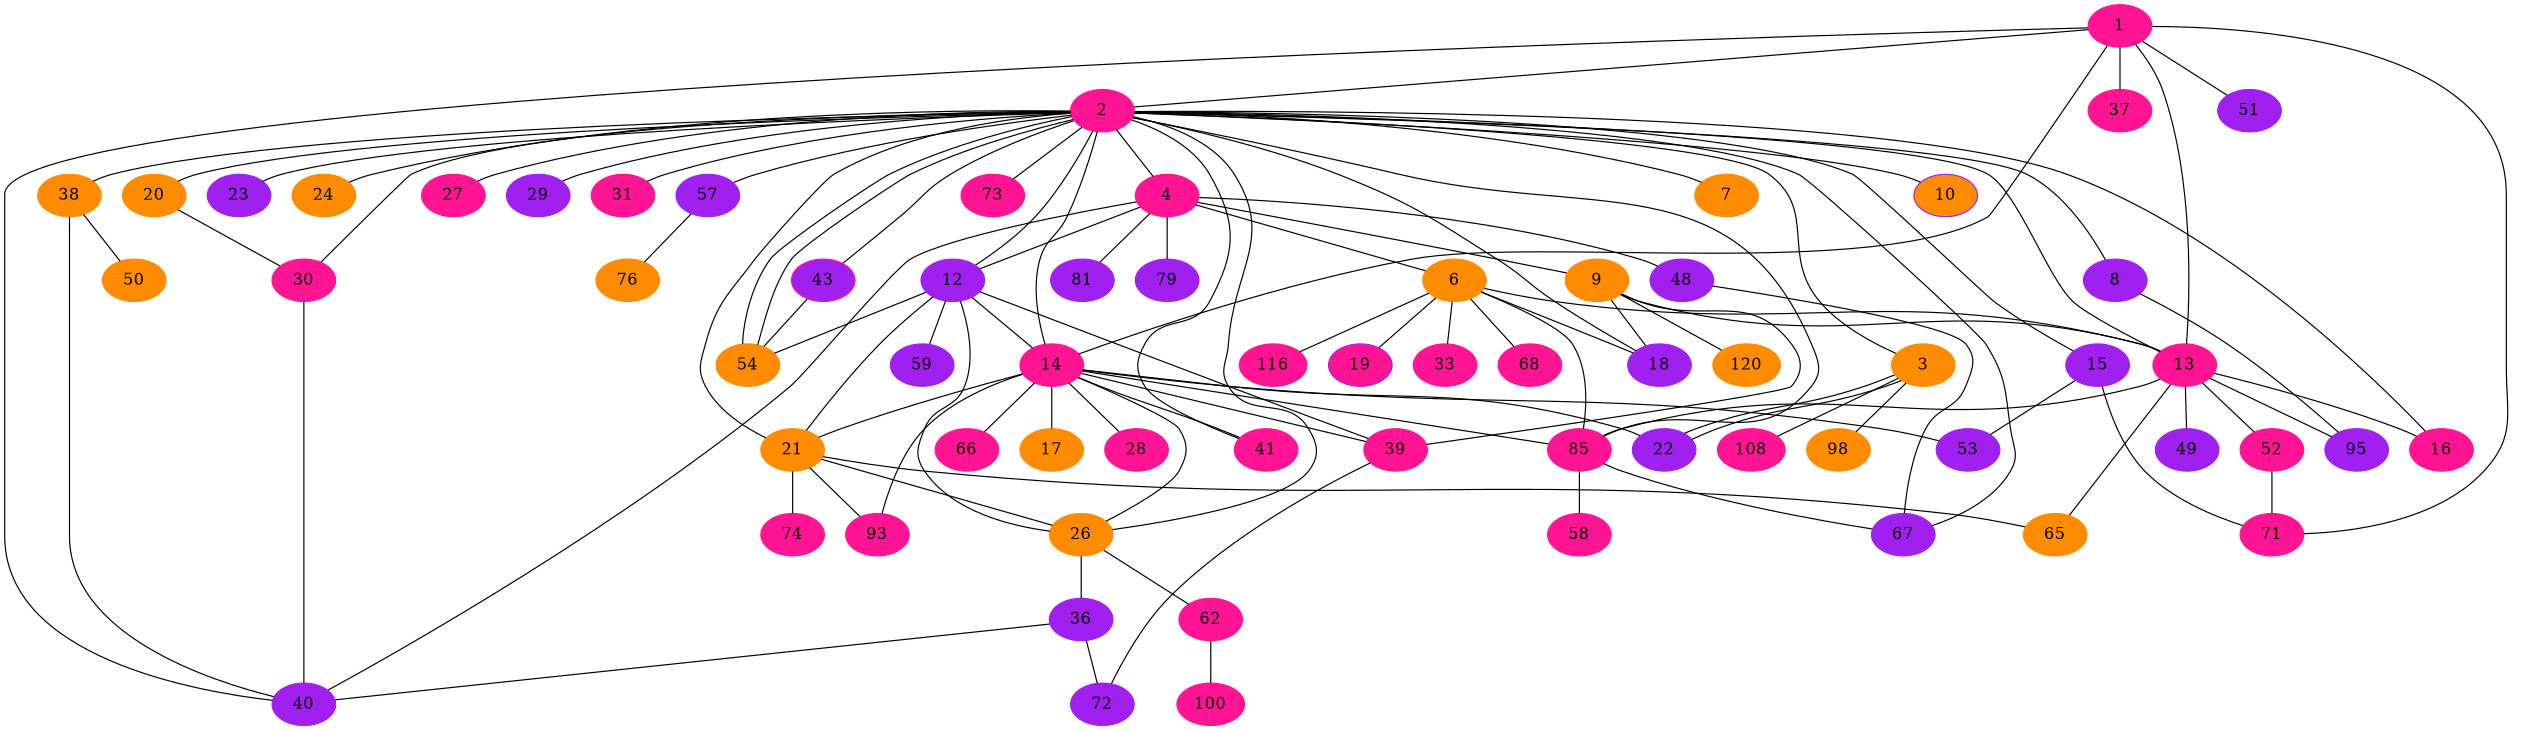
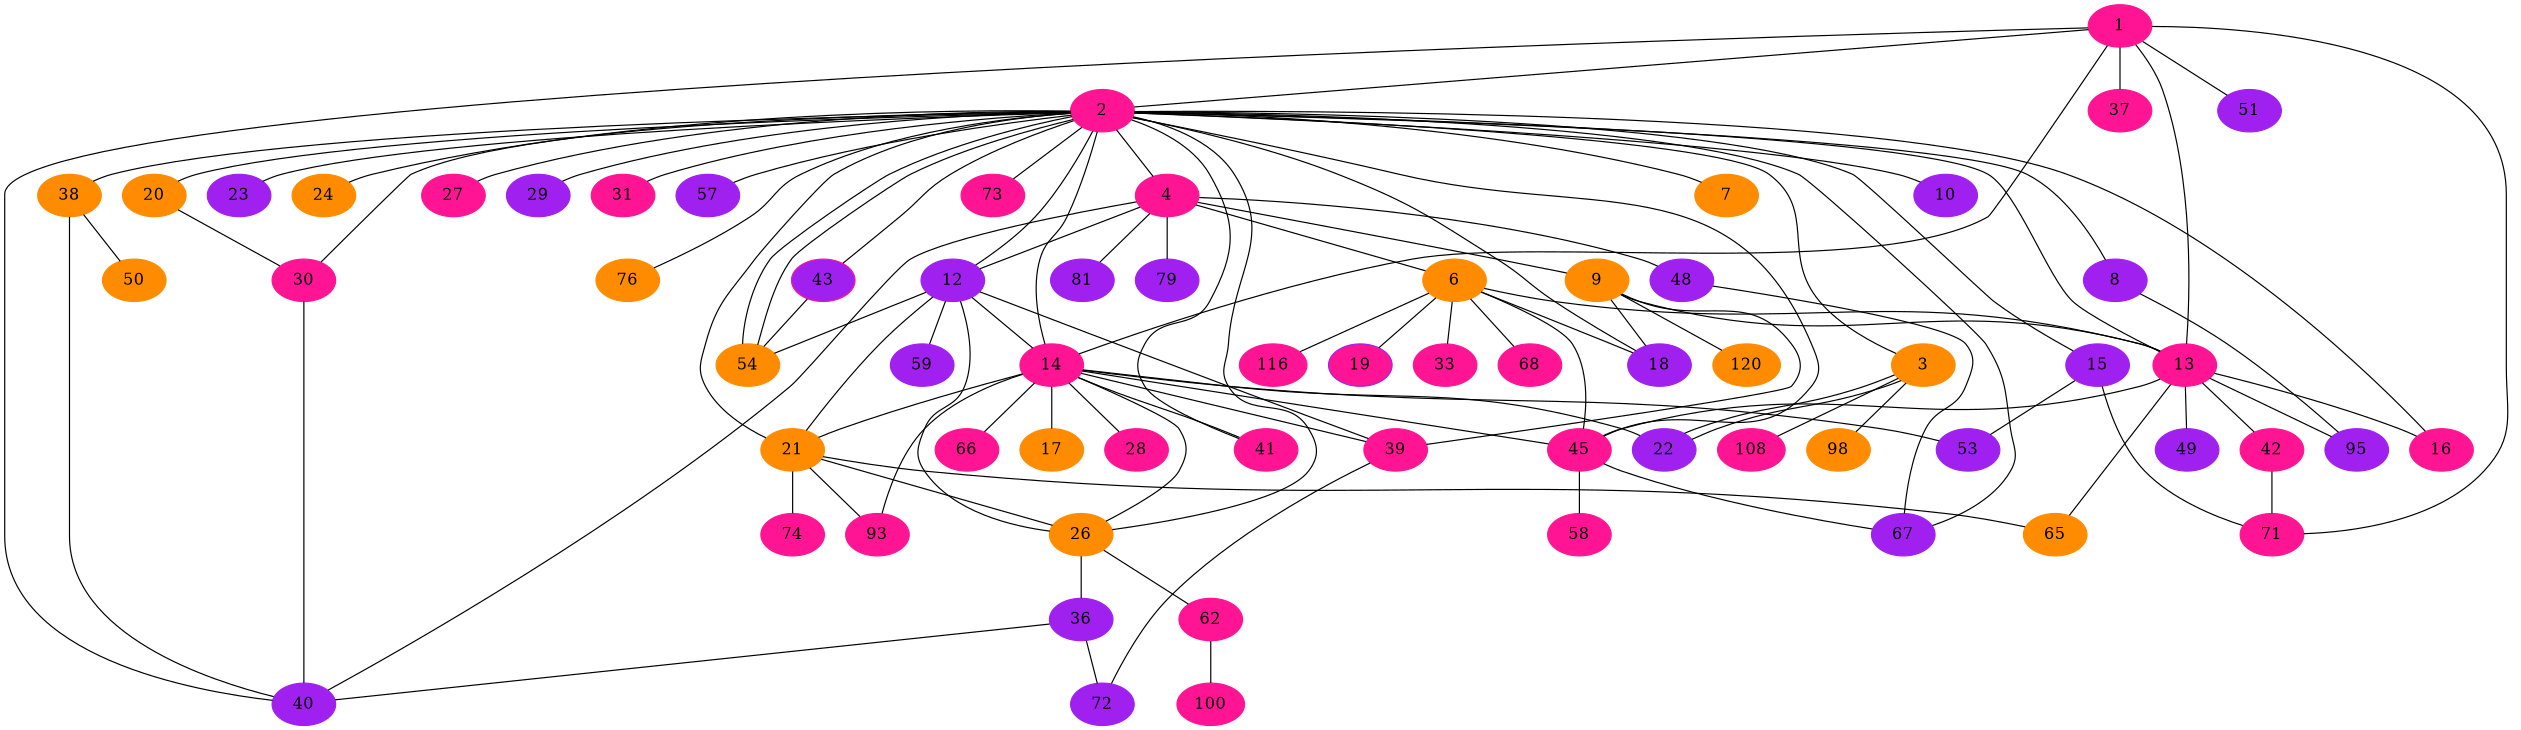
(1946, 196) -> (1946, 196)
(668, 238) -> (817, 168)
(1579, 450) -> (1579, 450)
(2272, 450) -> (2272, 450)
